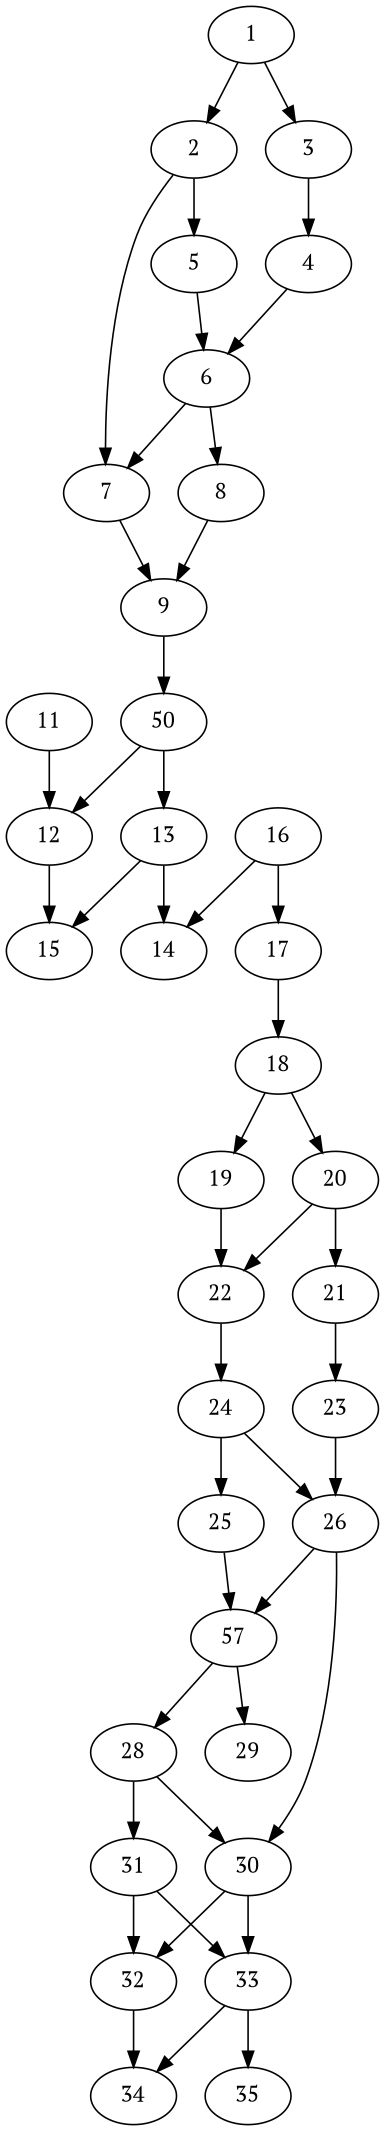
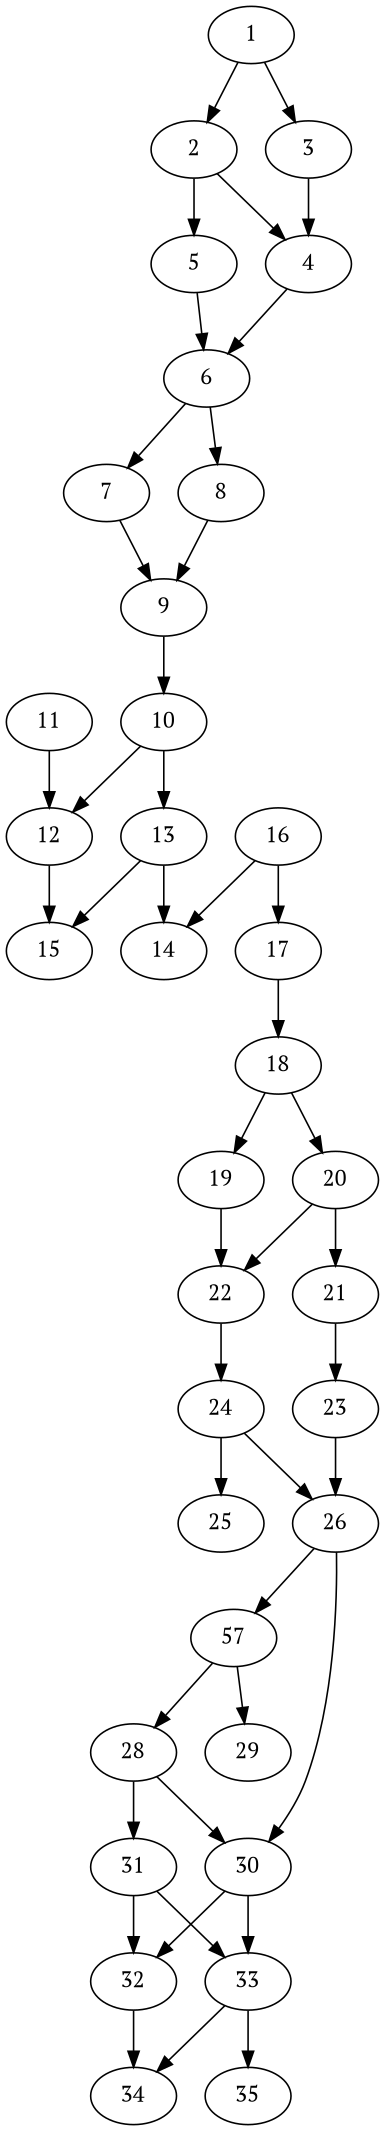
(118, 306) -> (245, 201)
(164, 722) -> (164, 722)
(227, 1573) -> none
